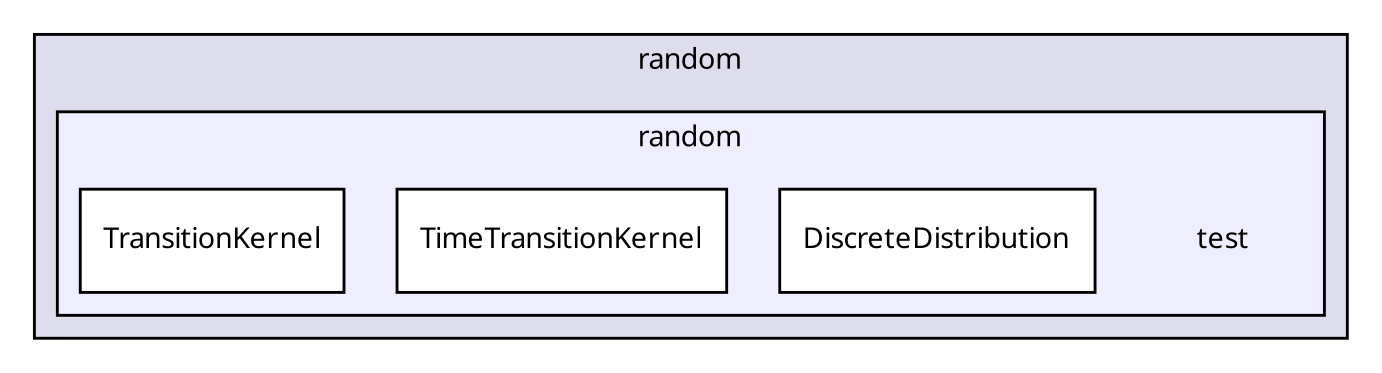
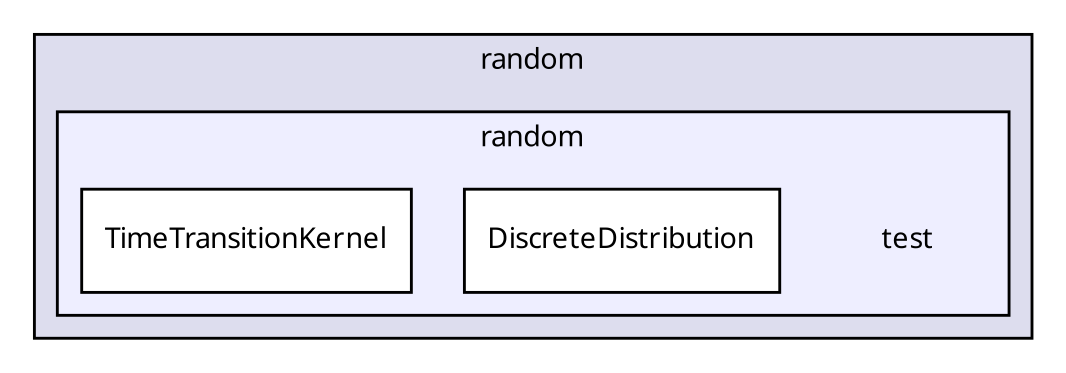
(212, 241) -> none
